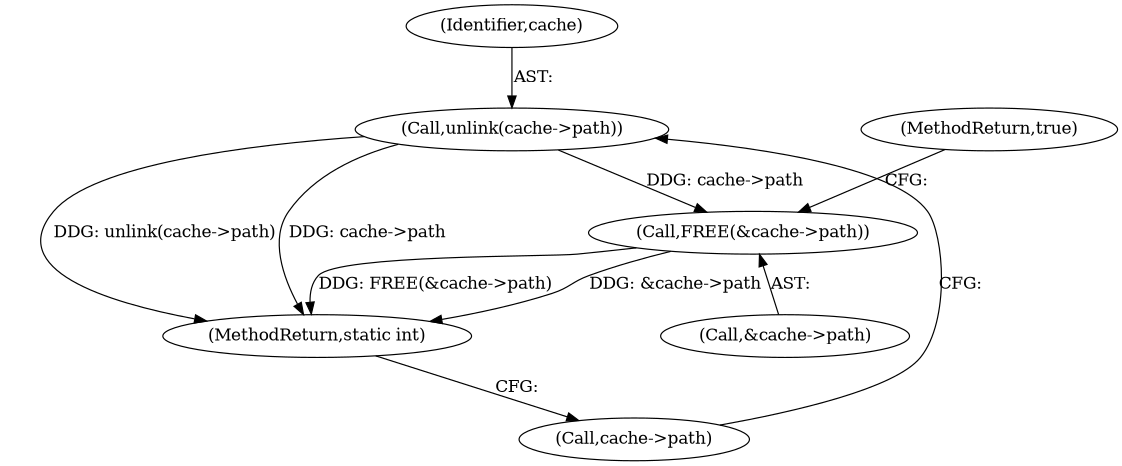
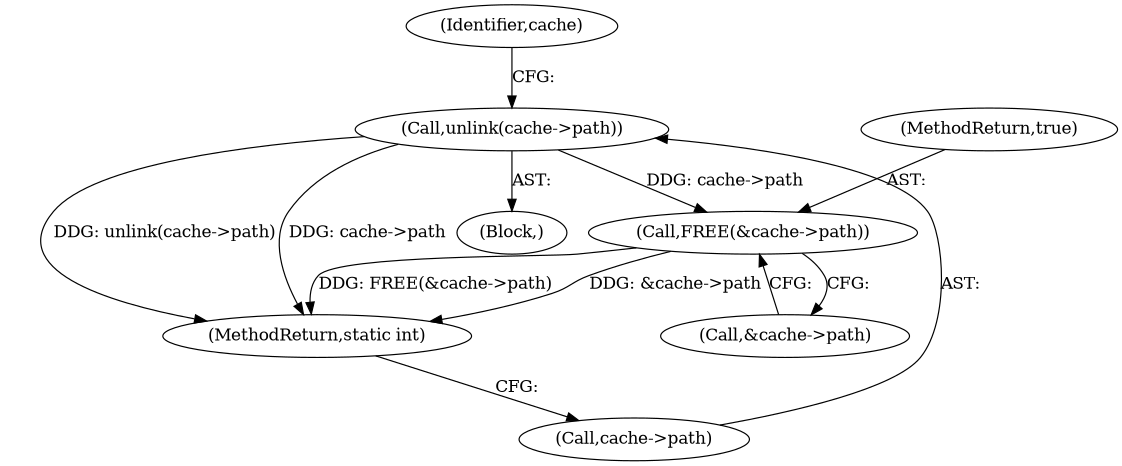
(536, 78) -> (536, 78)
(909, 181) -> (909, 181)
none -> (512, 233)
none -> (825, 276)
(793, 284) -> (793, 284)
(963, 284) -> (963, 284)
